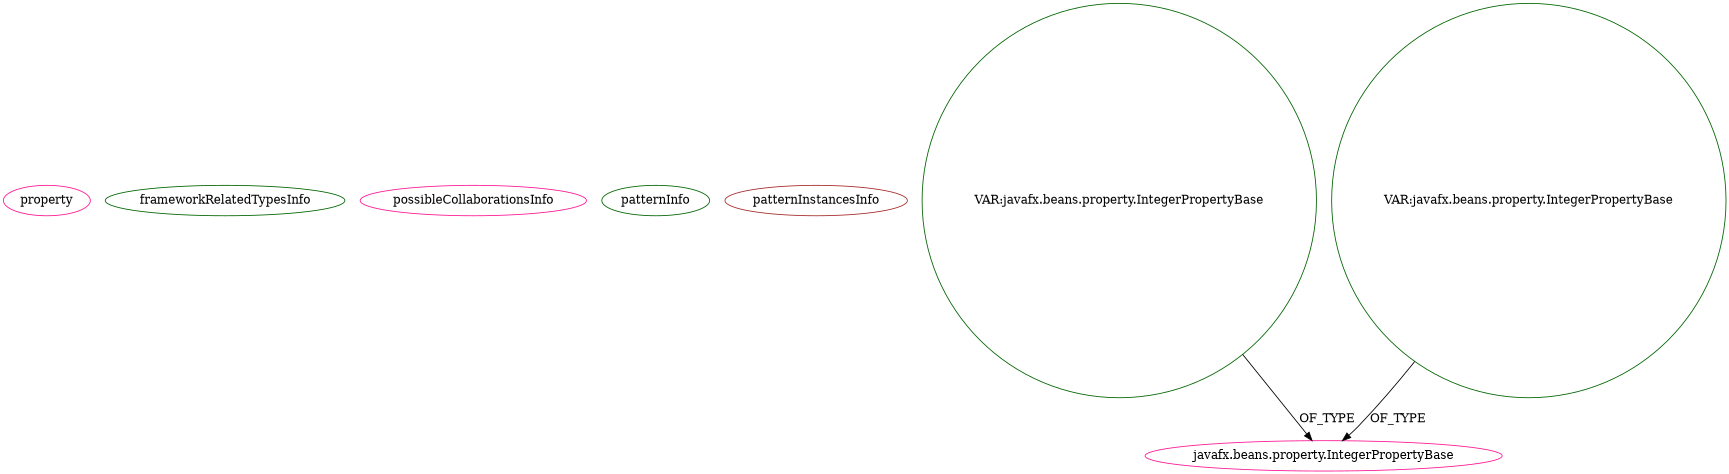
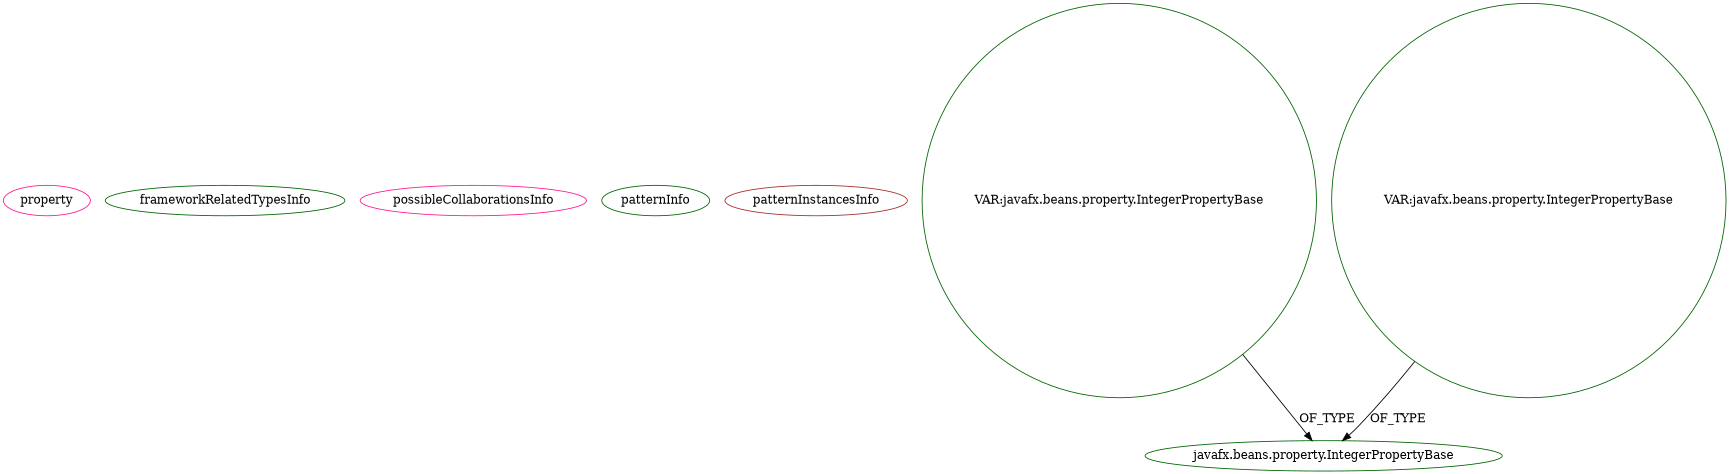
(1324, 456) -> (1324, 456)
